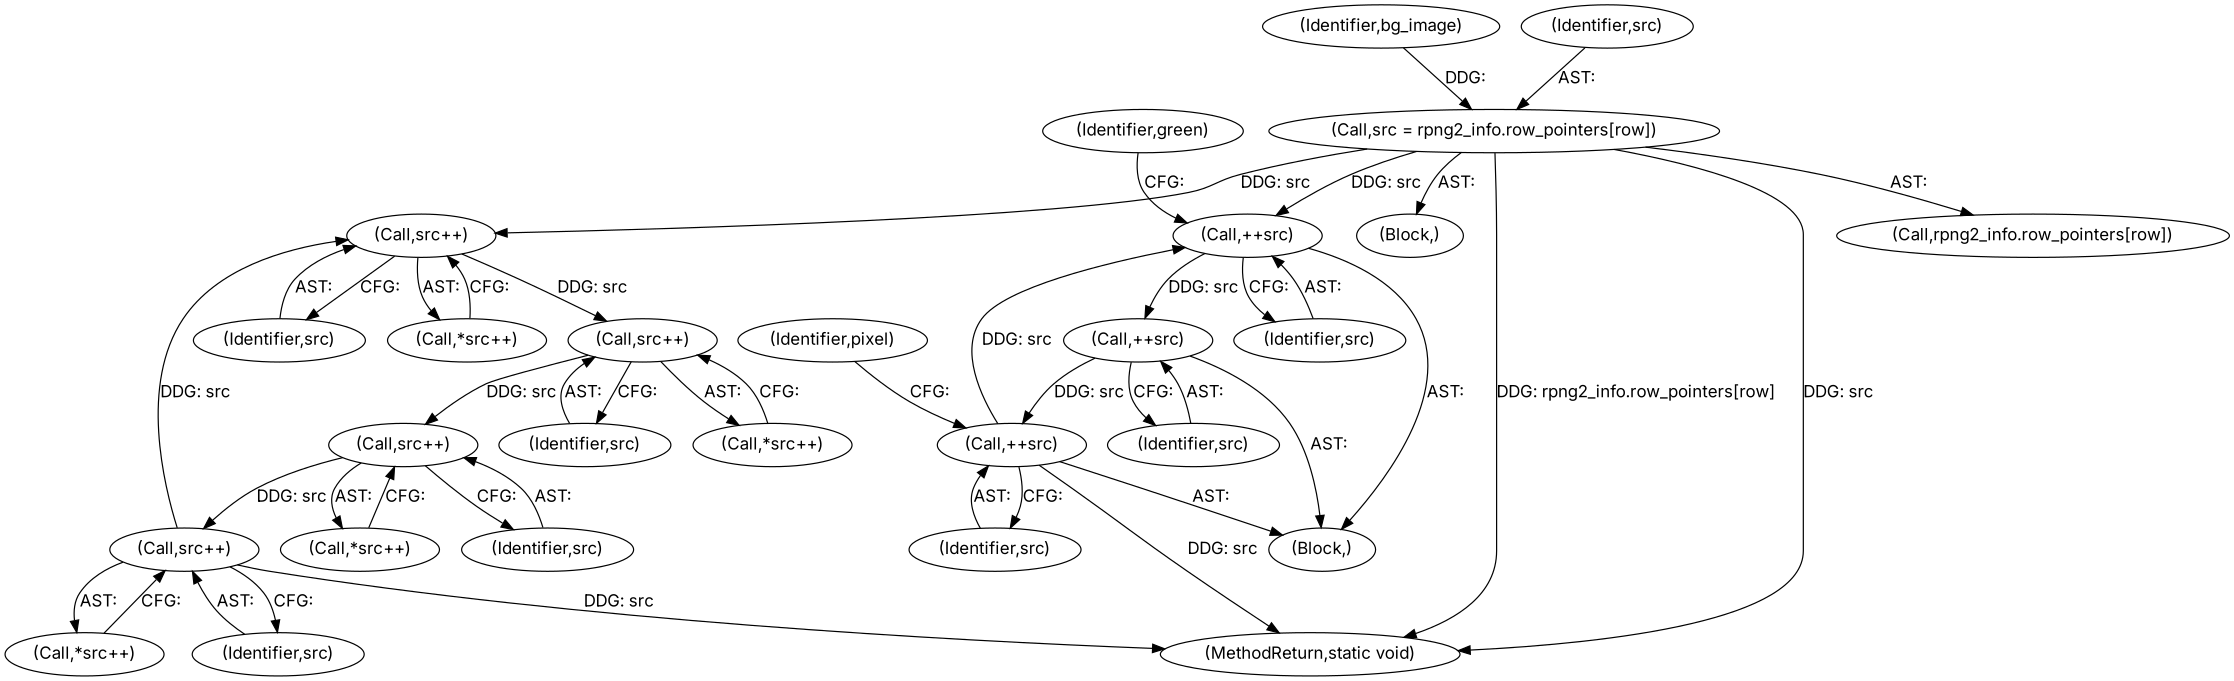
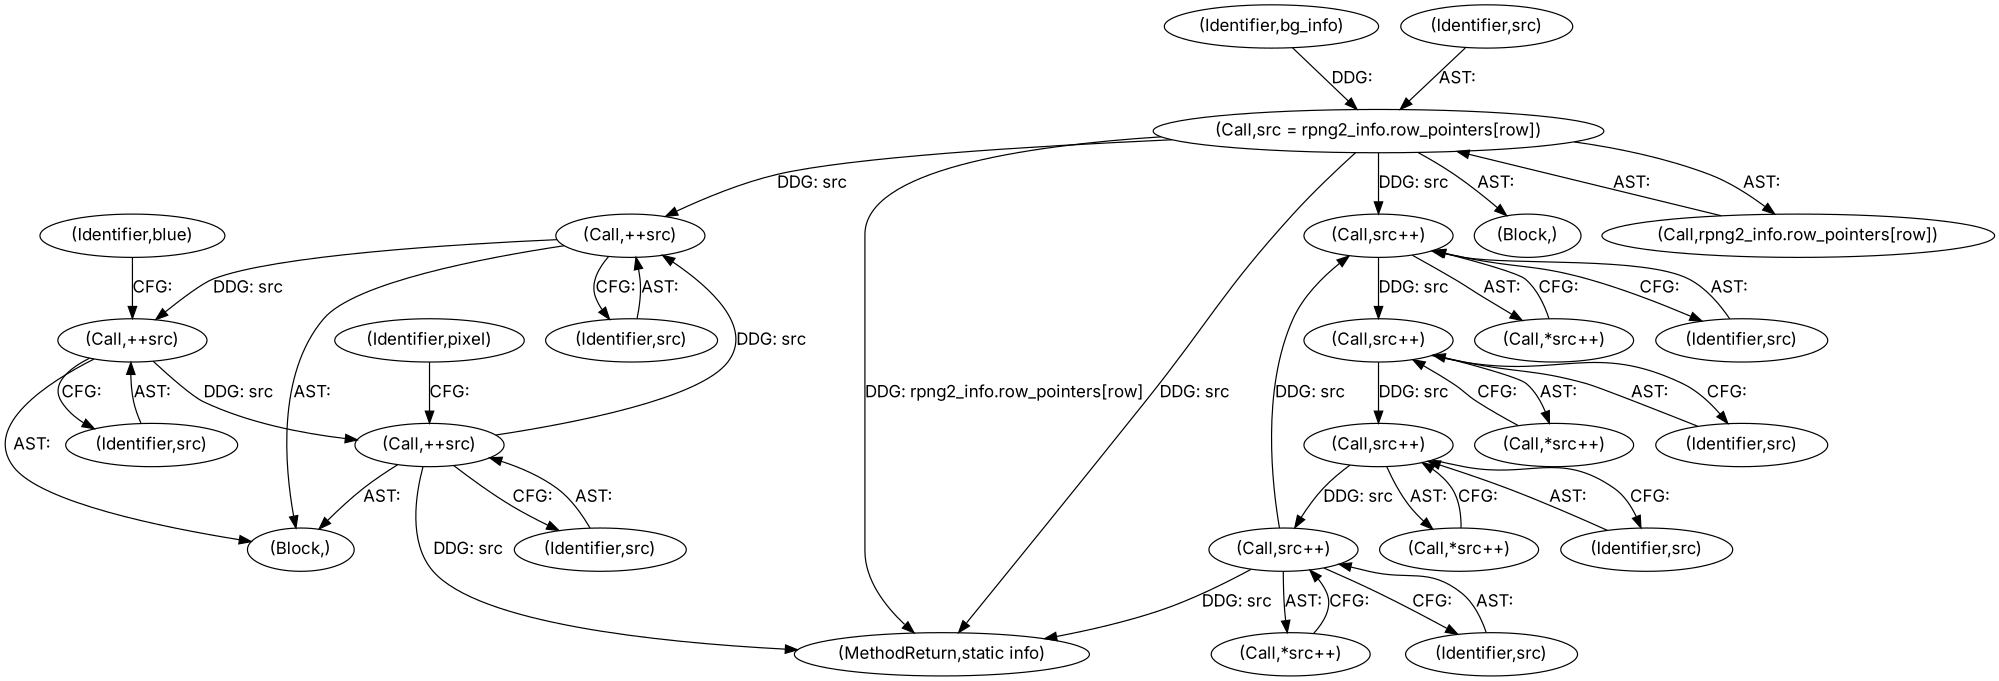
(1381, 26) -> (1271, 26)
(1143, 131) -> none
none -> (1595, 185)
none -> (132, 236)
(1310, 654) -> (942, 654)
